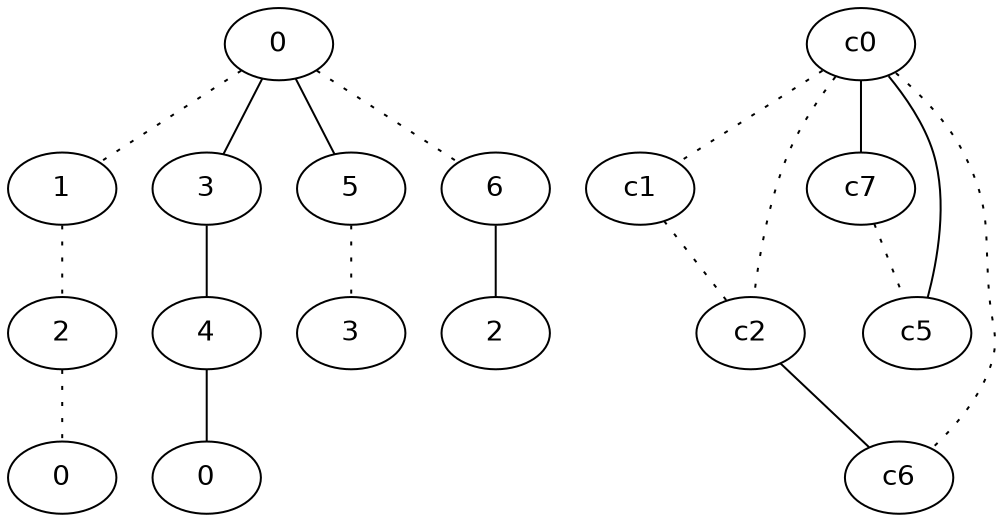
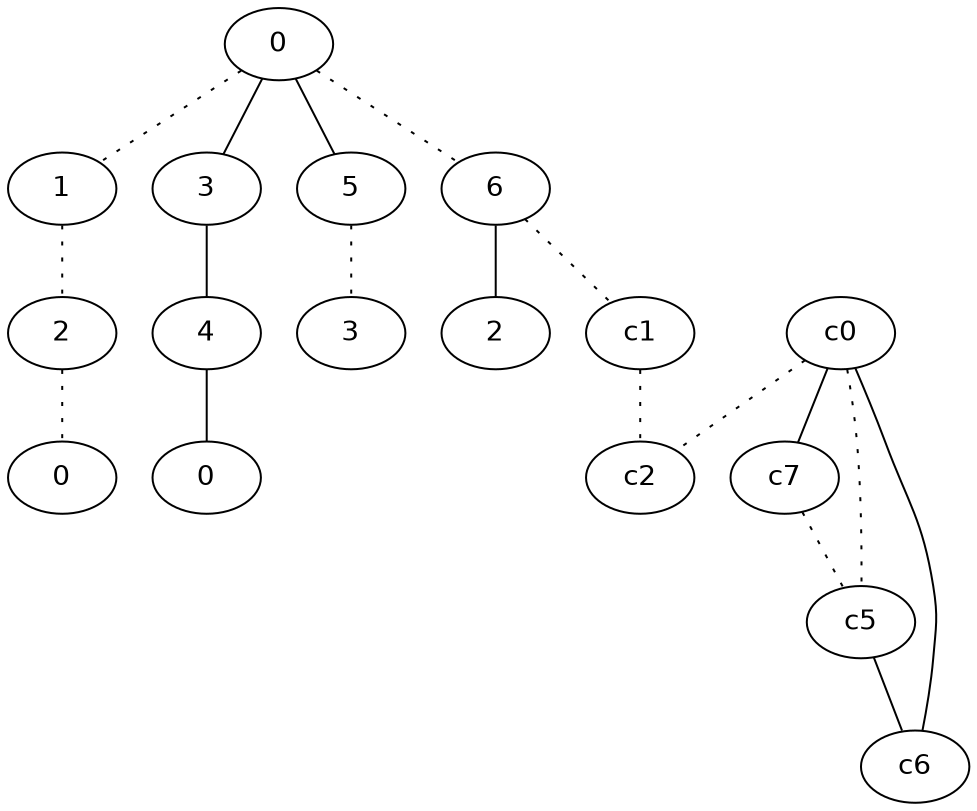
(750, 117) -> (568, 261)
(939, 181) -> (859, 477)
(987, 257) -> (924, 544)
(825, 405) -> (888, 694)
